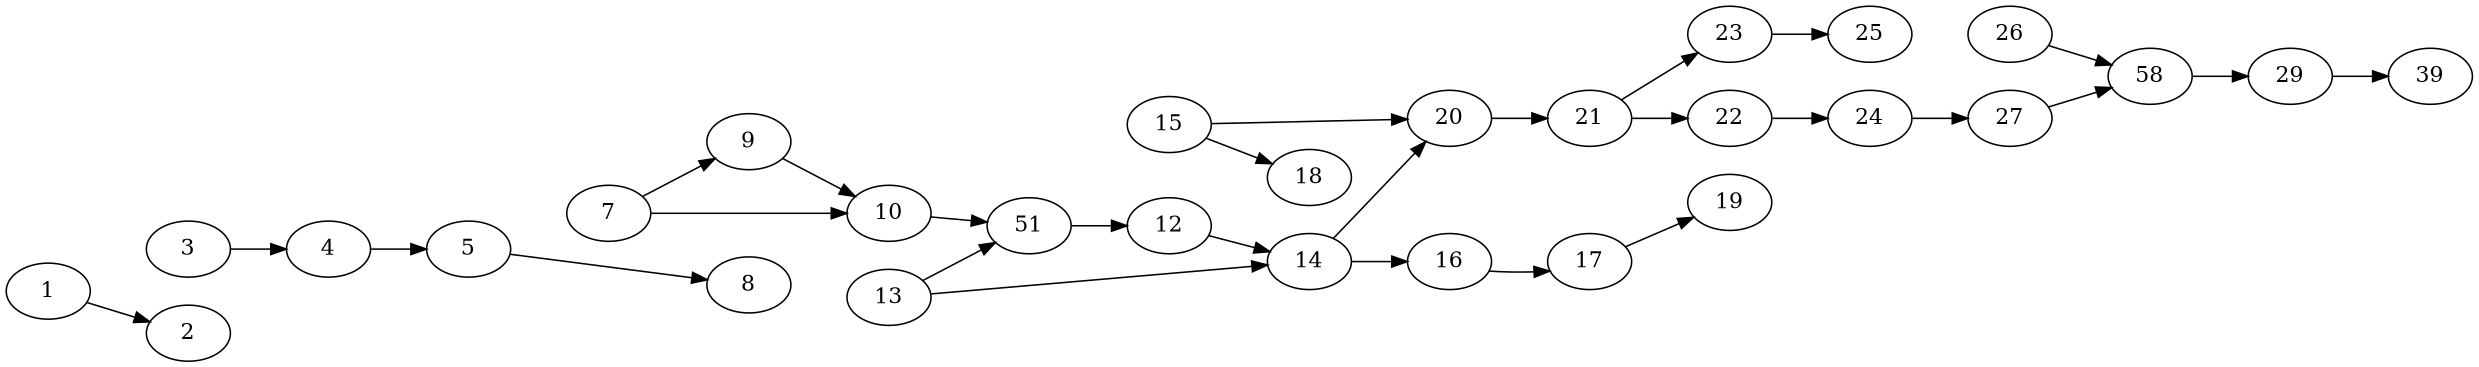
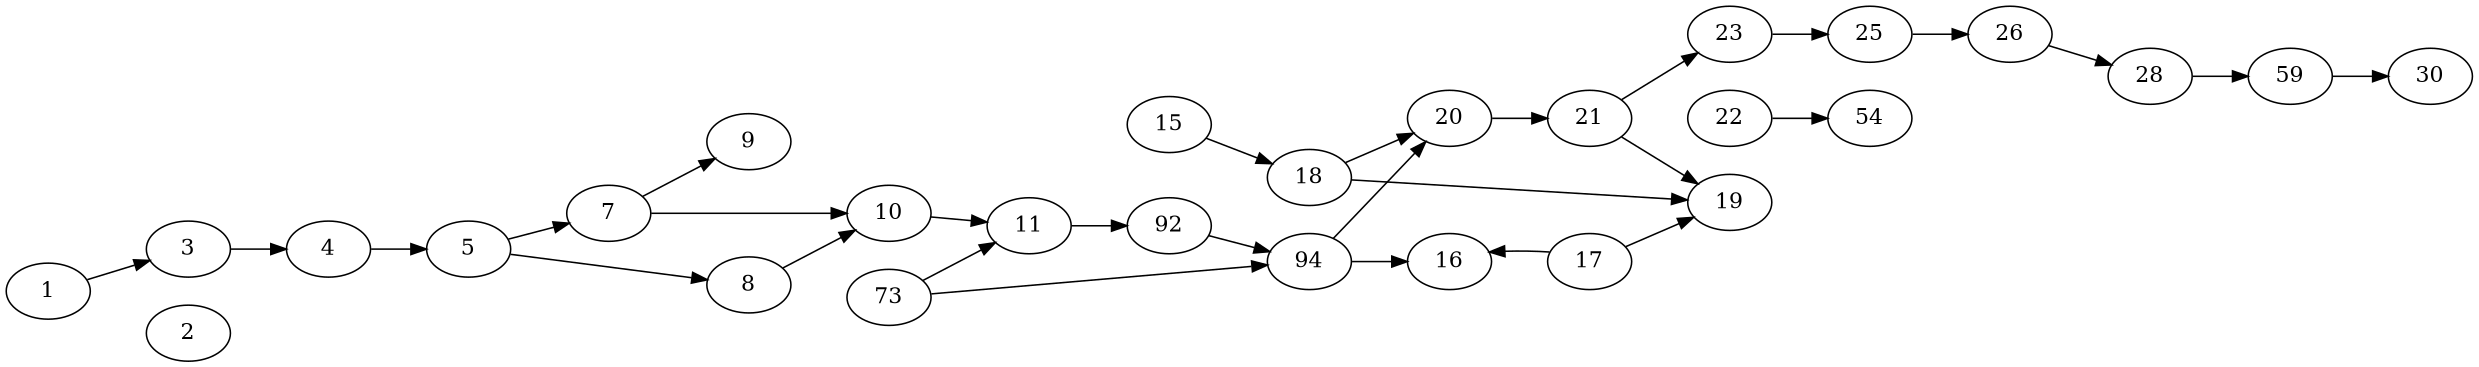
none -> (1932, 34)
(2150, 76) -> (2150, 76)
(2290, 76) -> (2290, 76)
(2430, 76) -> (2430, 76)
(1652, 118) -> (1653, 156)
(1870, 118) -> (1870, 118)
(2010, 118) -> none
(1302, 122) -> (1372, 151)
(812, 174) -> (812, 253)
none -> (1511, 189)
(1029, 226) -> (1029, 226)
(1169, 226) -> (1169, 226)
none -> (531, 233)
(1309, 262) -> (1309, 262)
(1512, 272) -> (1527, 251)
(889, 297) -> (889, 297)
(111, 310) -> (111, 272)
